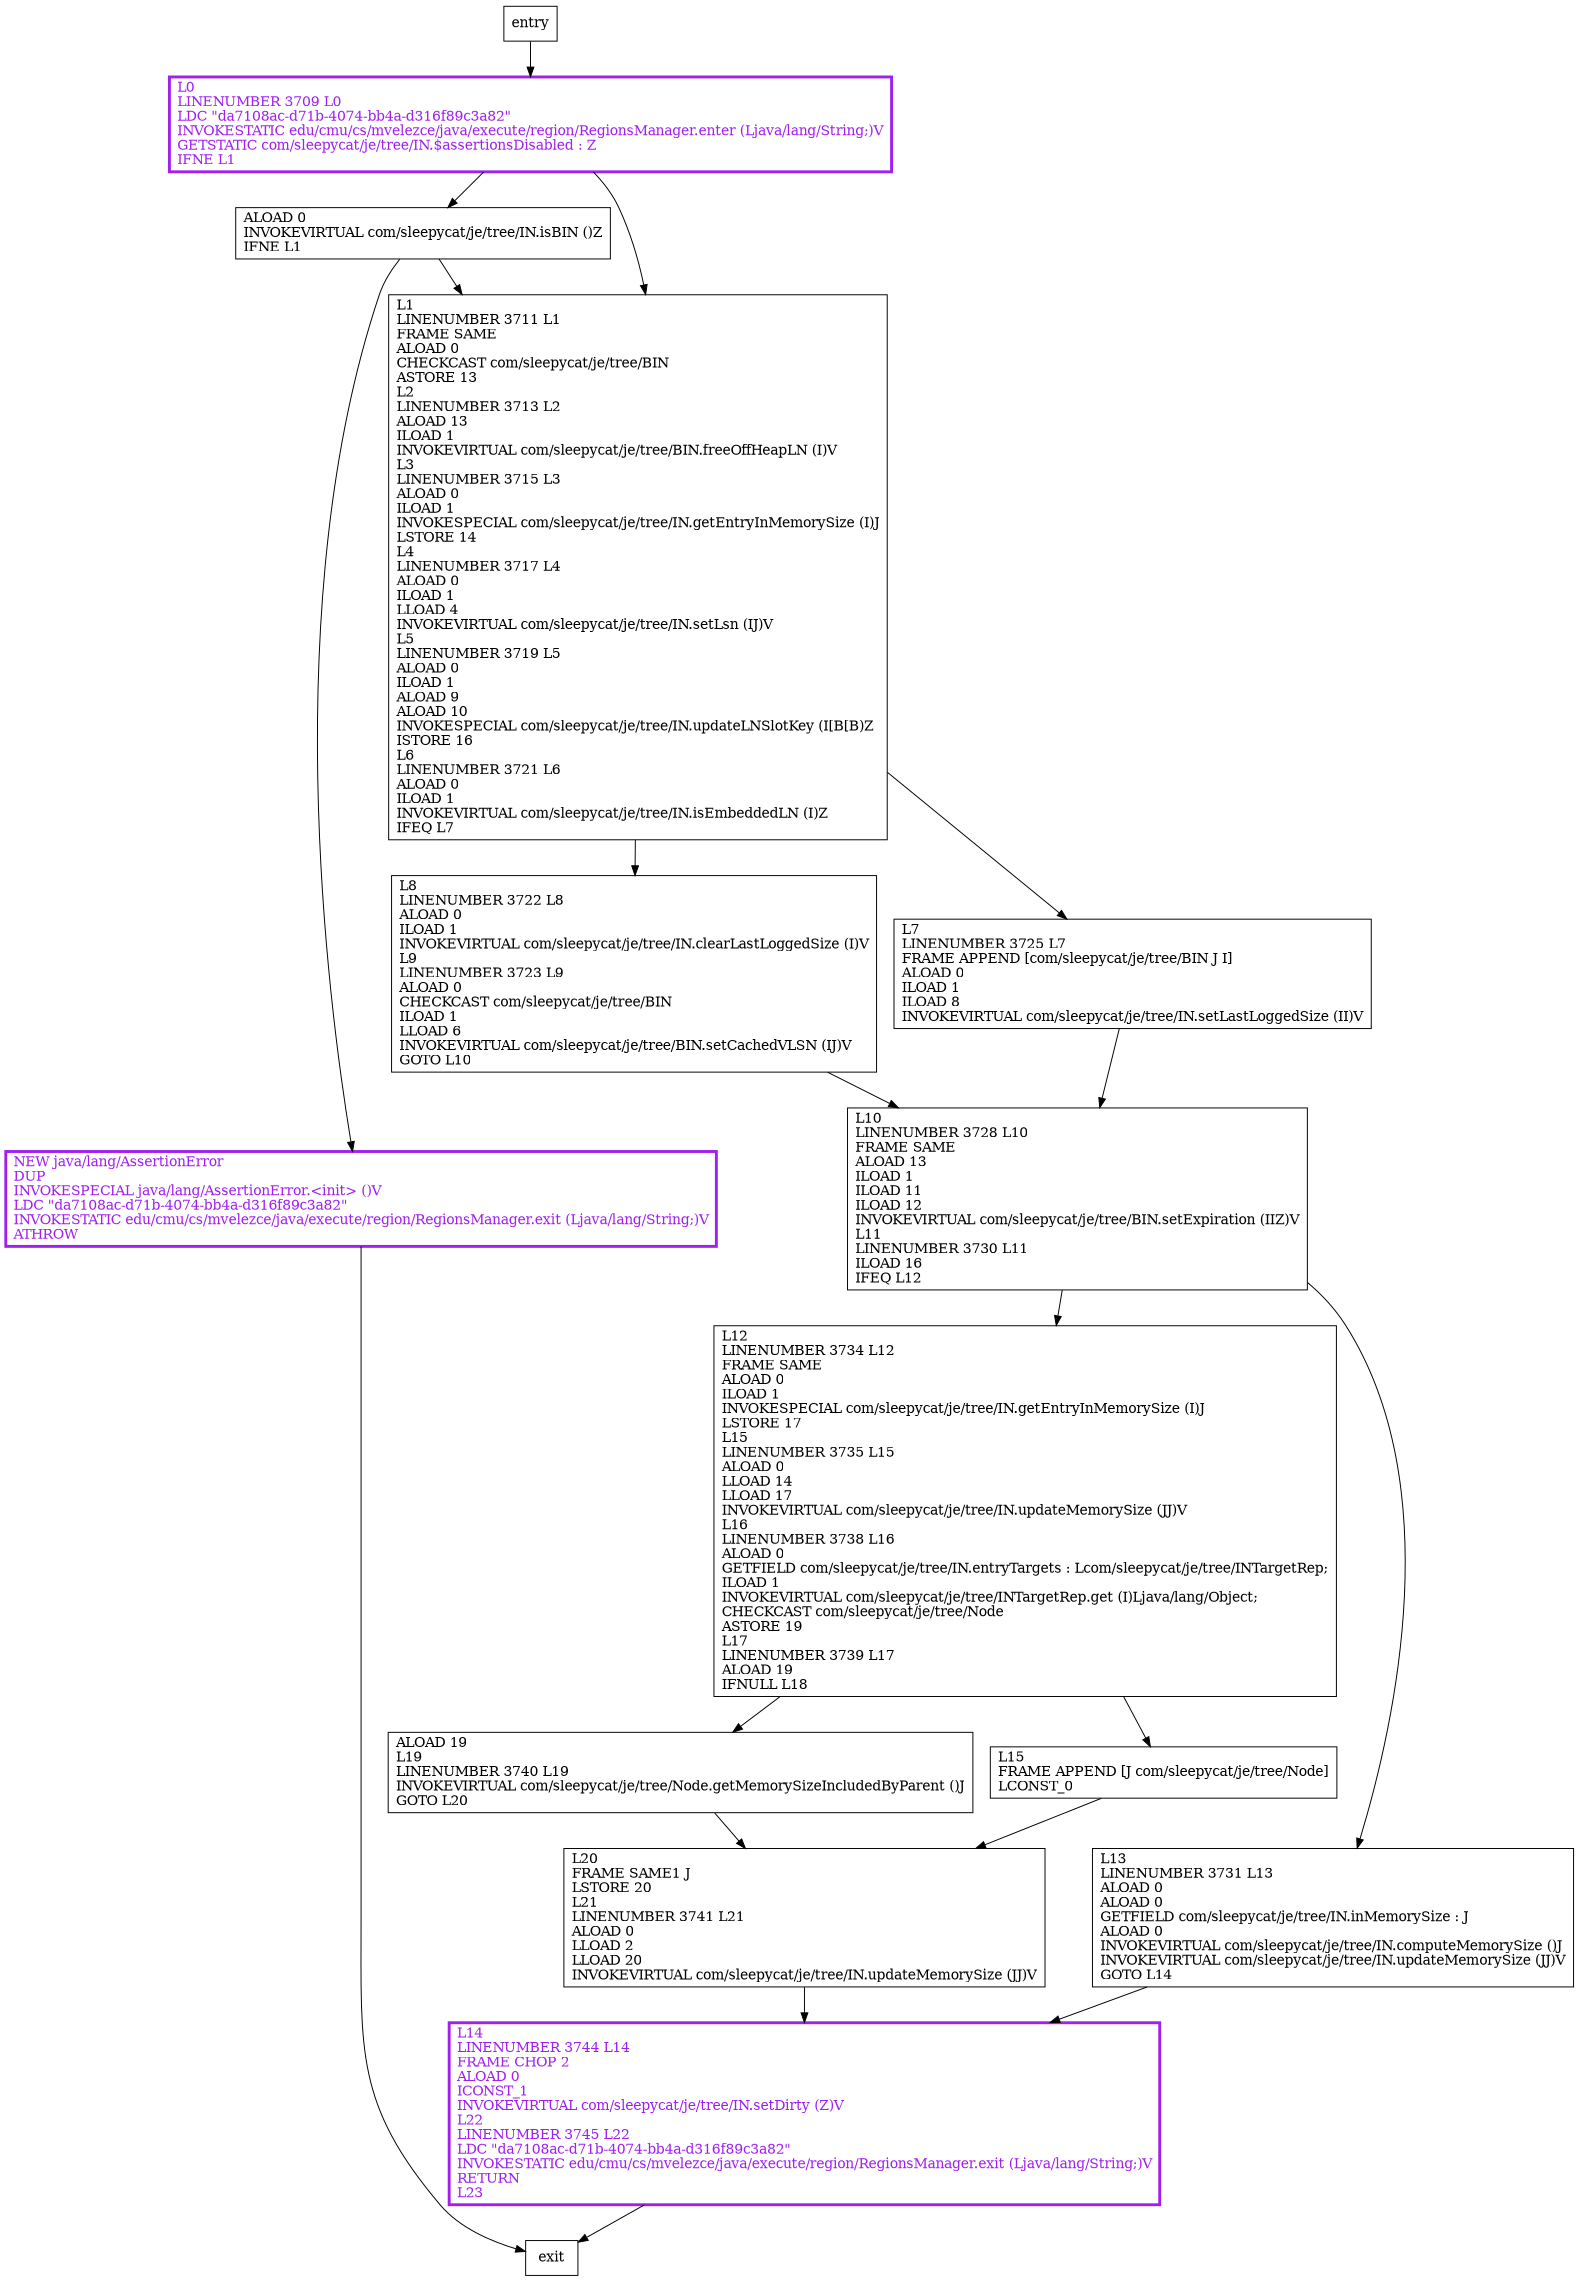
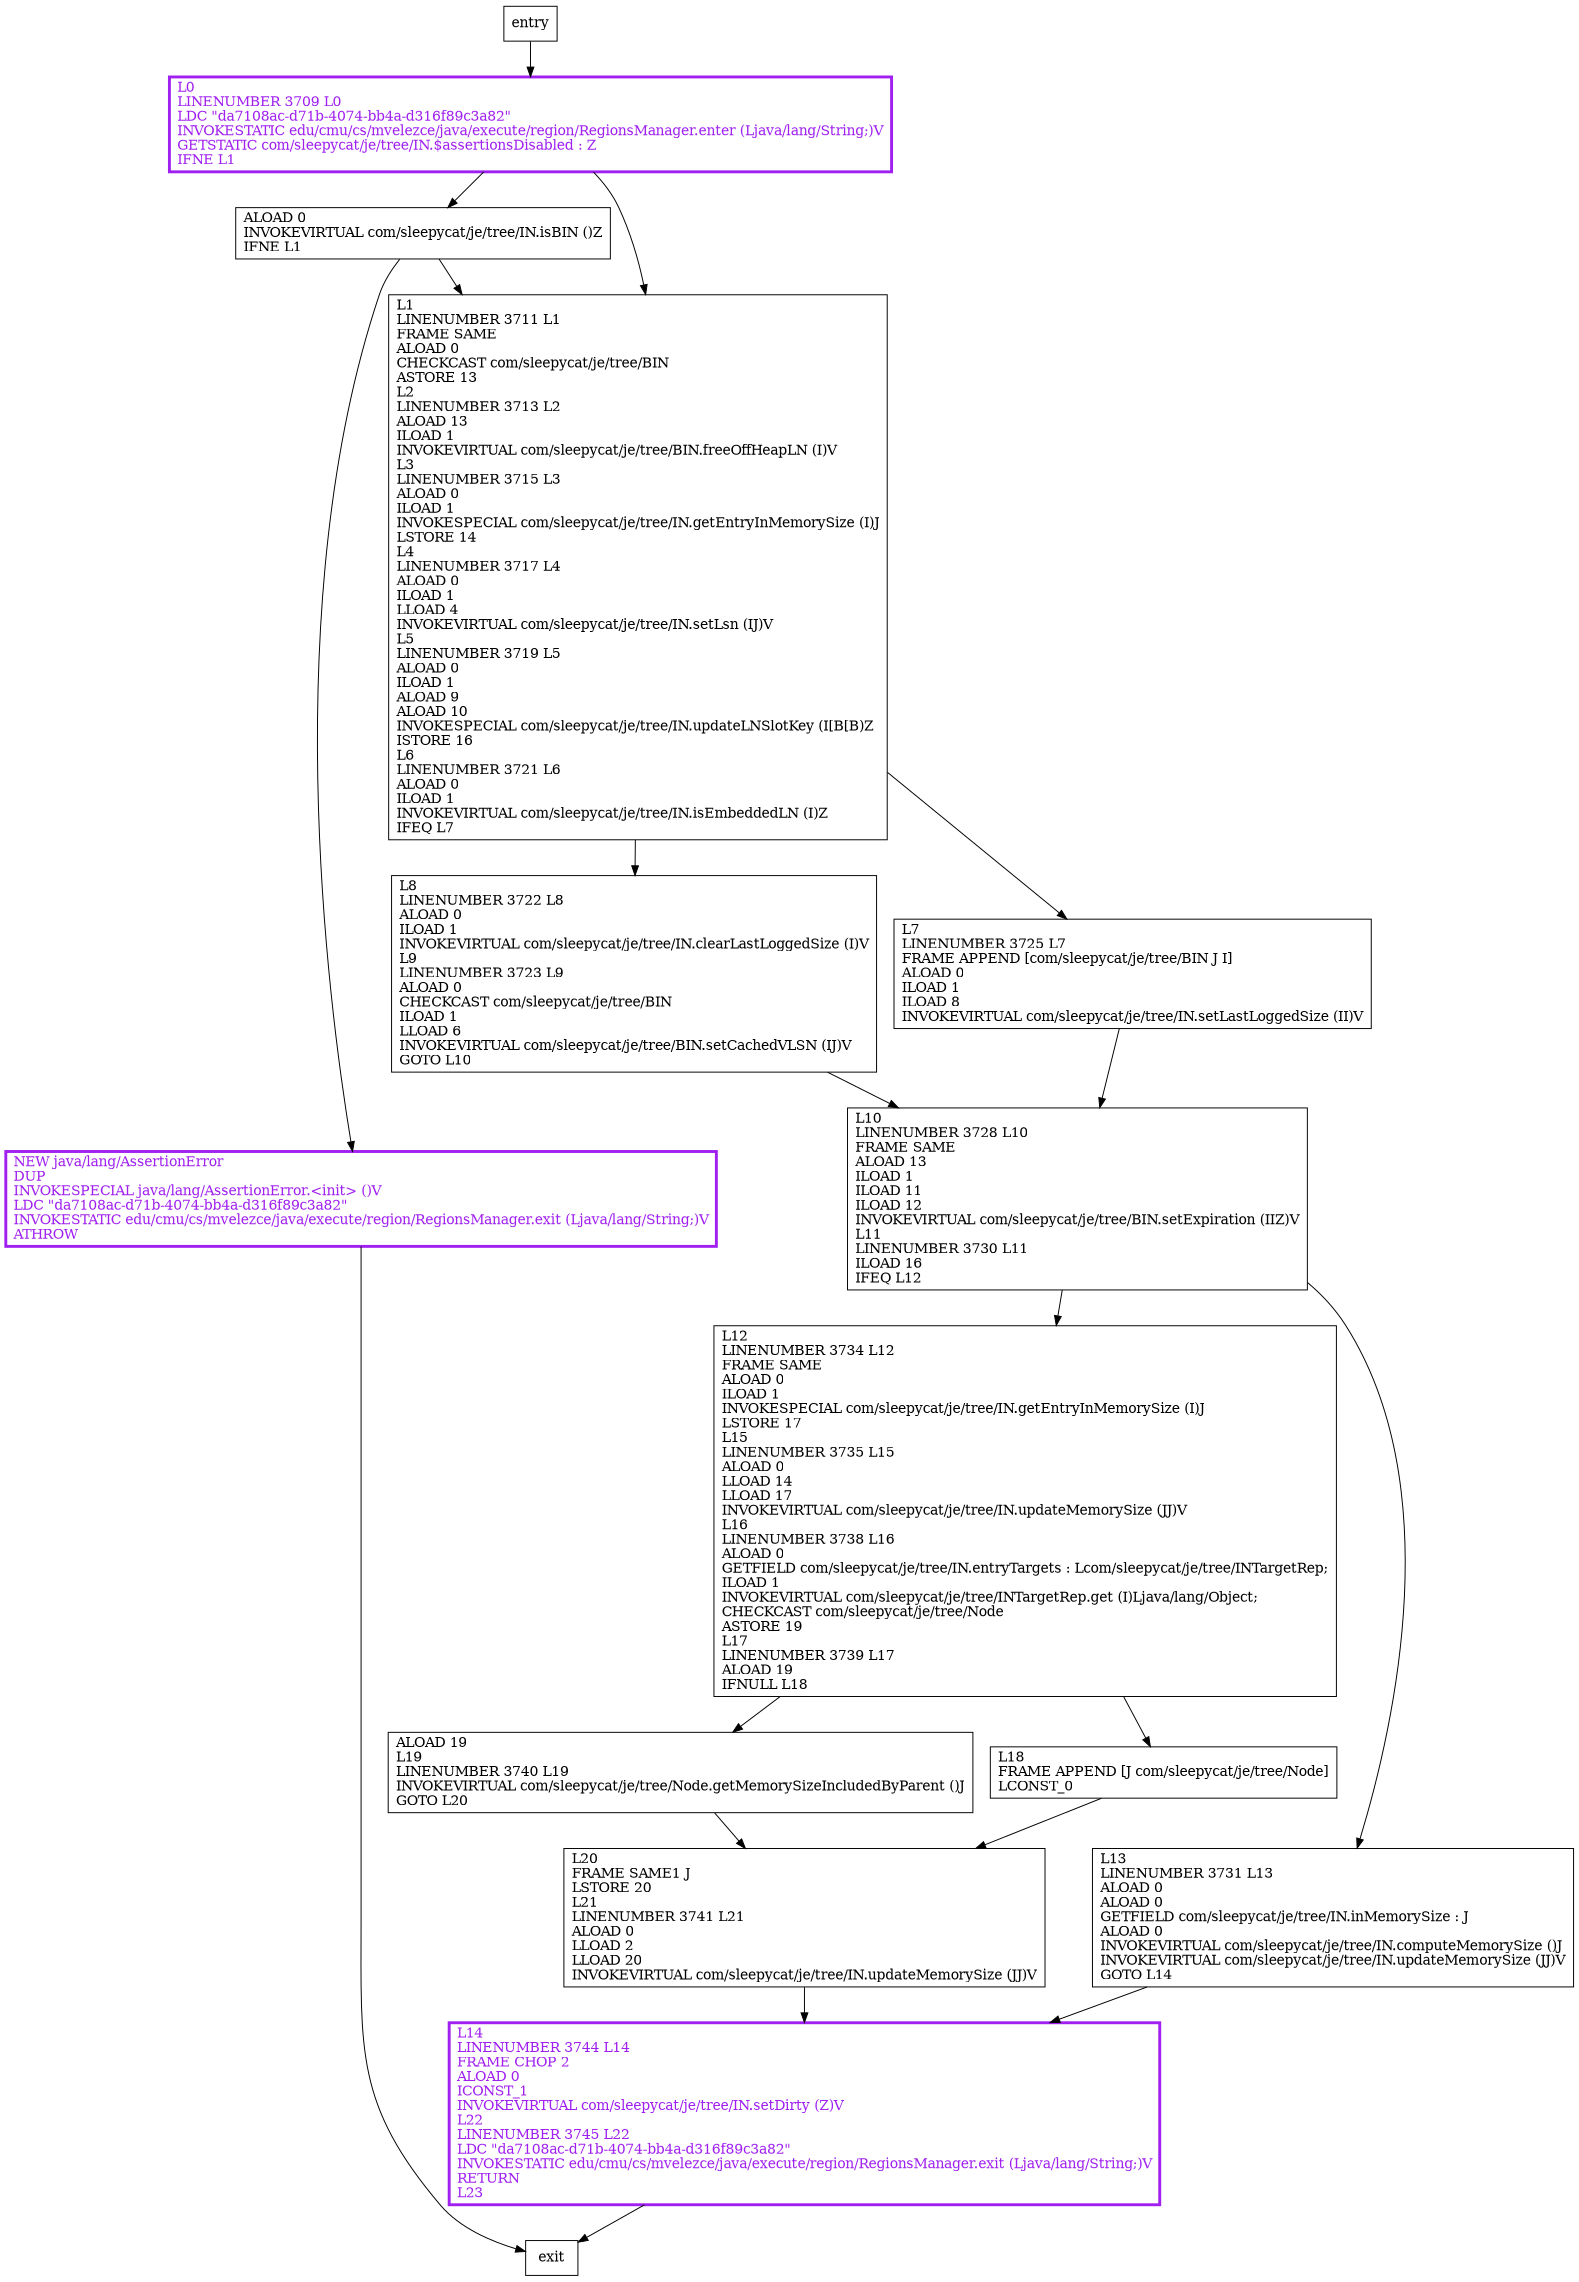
(1164, 1773) -> (1164, 1773)
